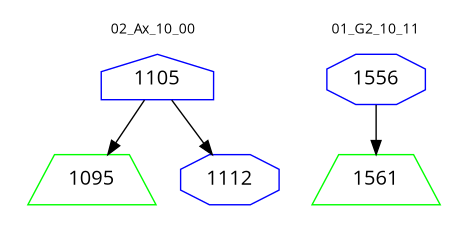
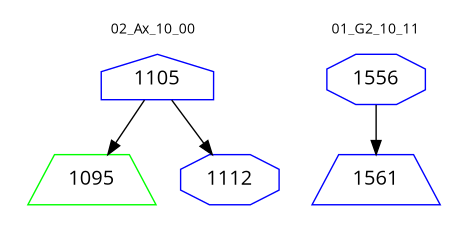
(376, 180) -> (376, 180)
